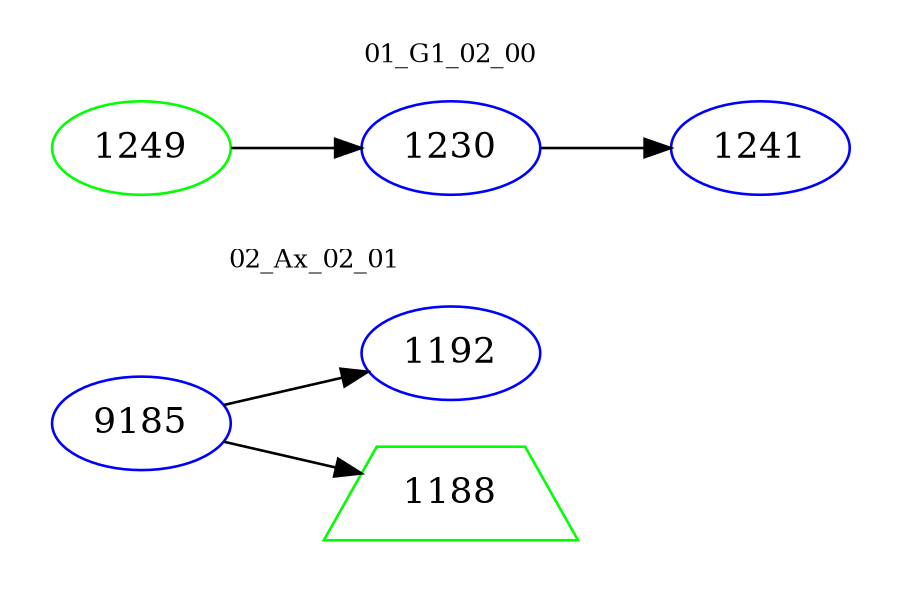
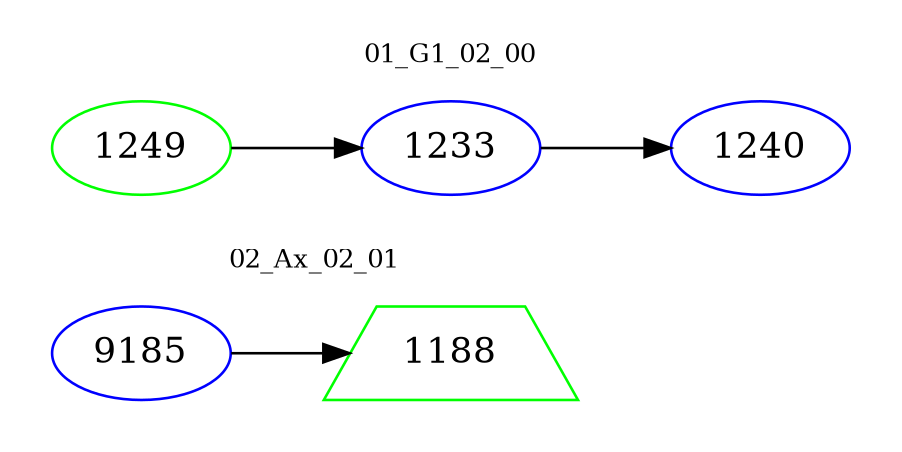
(451, 148) -> (451, 148)
(760, 148) -> (760, 148)
(451, 353) -> none
